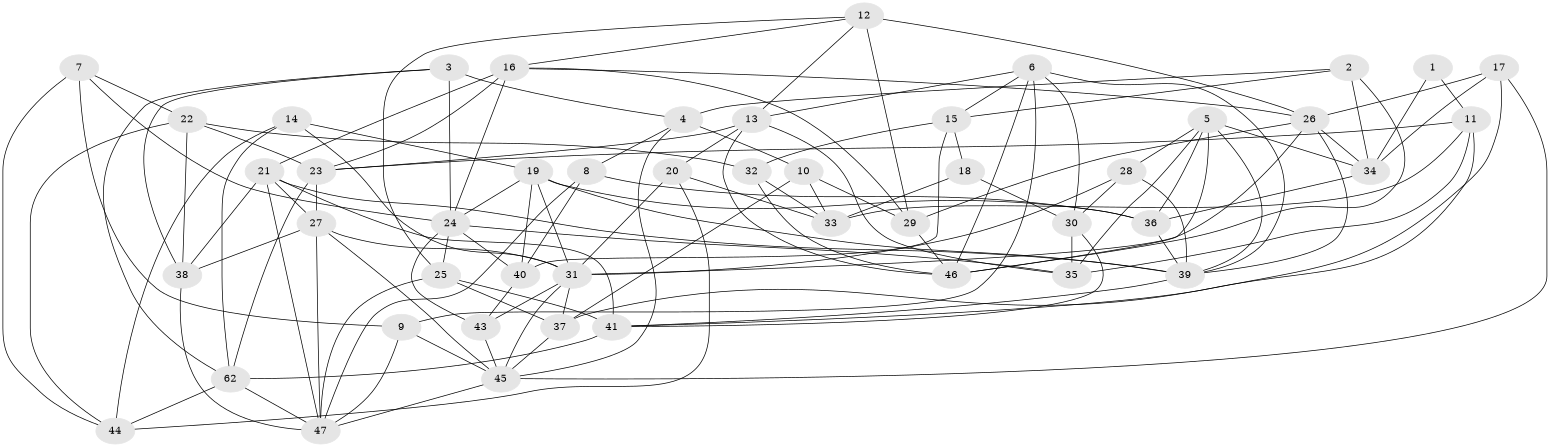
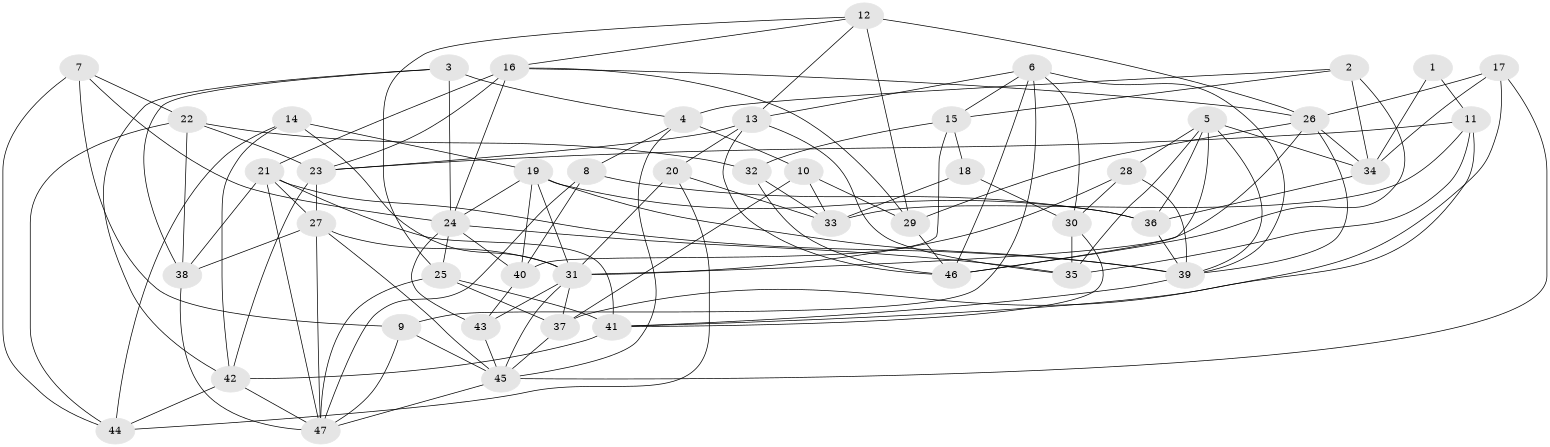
(231, 379) -> (231, 379)
